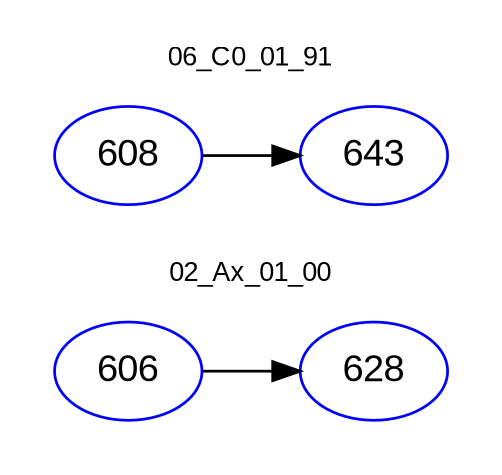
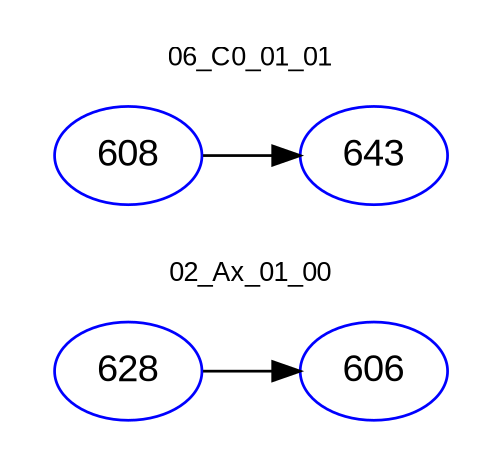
(251, 59) -> (251, 59)
(238, 371) -> (238, 371)
